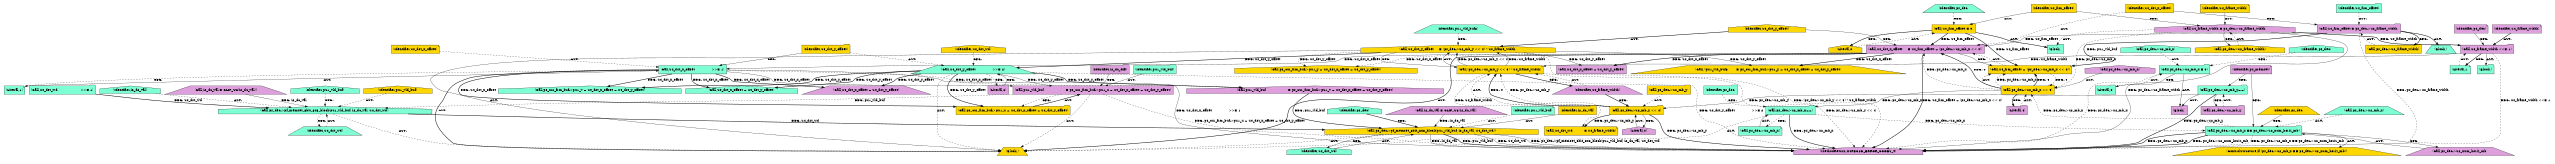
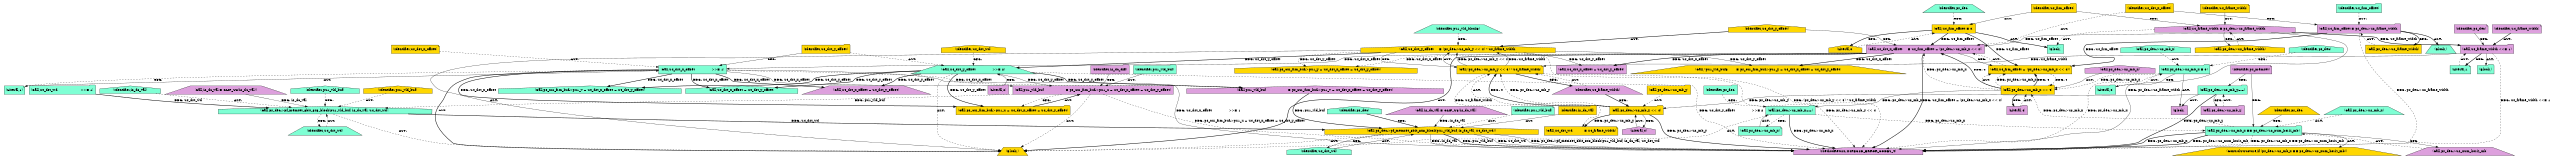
(1458, 29) -> (1458, 29)
(2100, 40) -> (2107, 76)
(2102, 49) -> (2102, 49)
(992, 78) -> none
(2257, 100) -> (2257, 100)
(2365, 141) -> (2365, 141)
